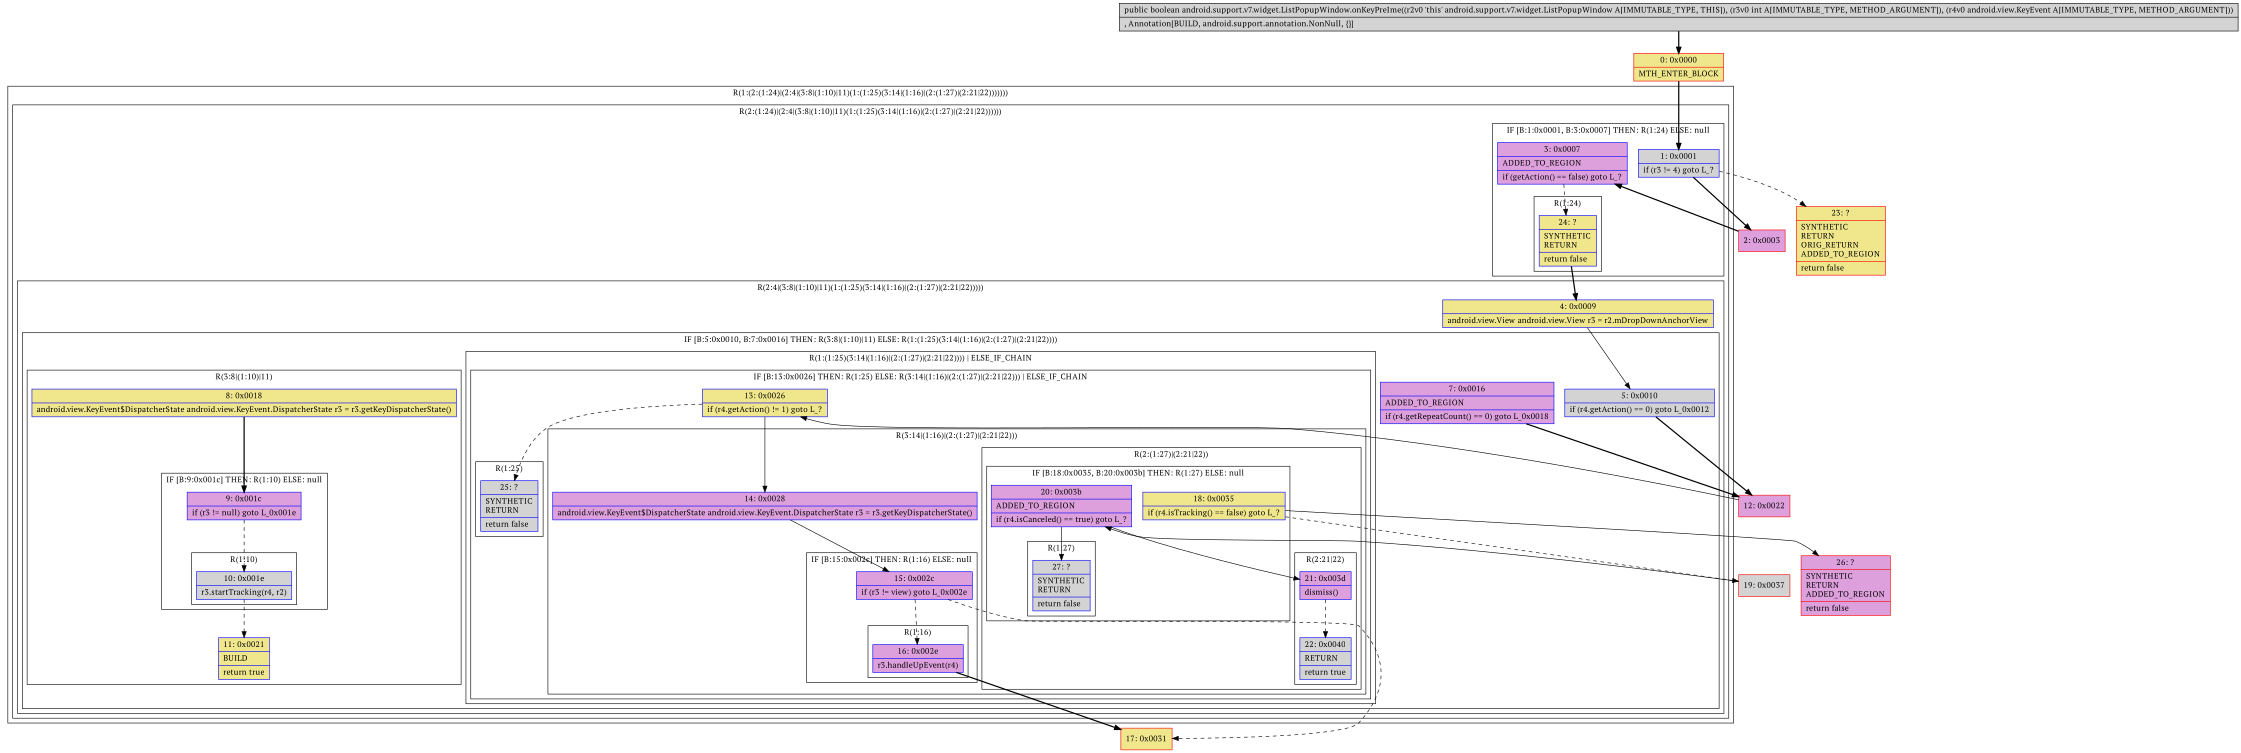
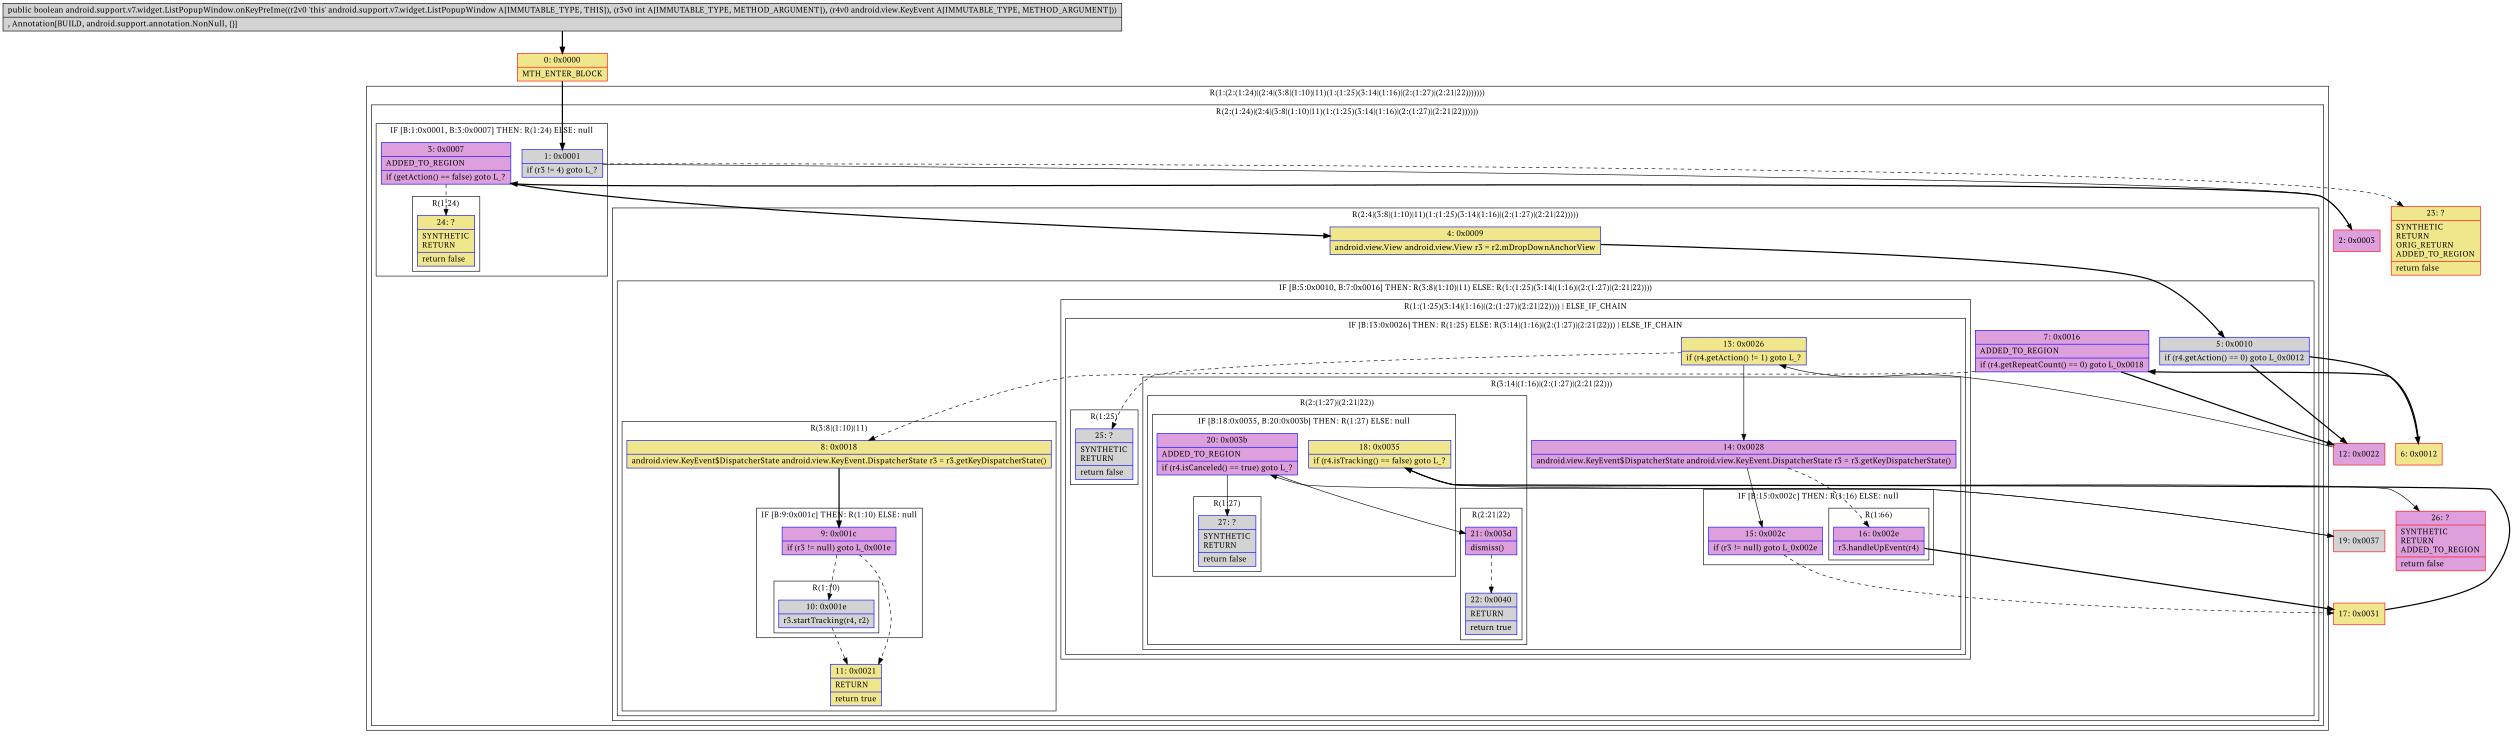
(1720, 201) -> (1482, 173)
(1574, 285) -> (917, 218)
(1607, 356) -> (1920, 257)
none -> (1392, 373)
none -> (2419, 454)
none -> (2054, 486)
(1509, 549) -> (1866, 489)
(914, 592) -> (1766, 548)
none -> (889, 603)
(916, 619) -> (1837, 493)
(918, 633) -> (1879, 515)
(236, 658) -> (852, 685)
